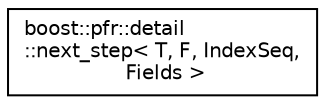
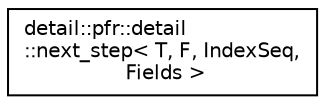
(163, 52) -> (163, 52)
